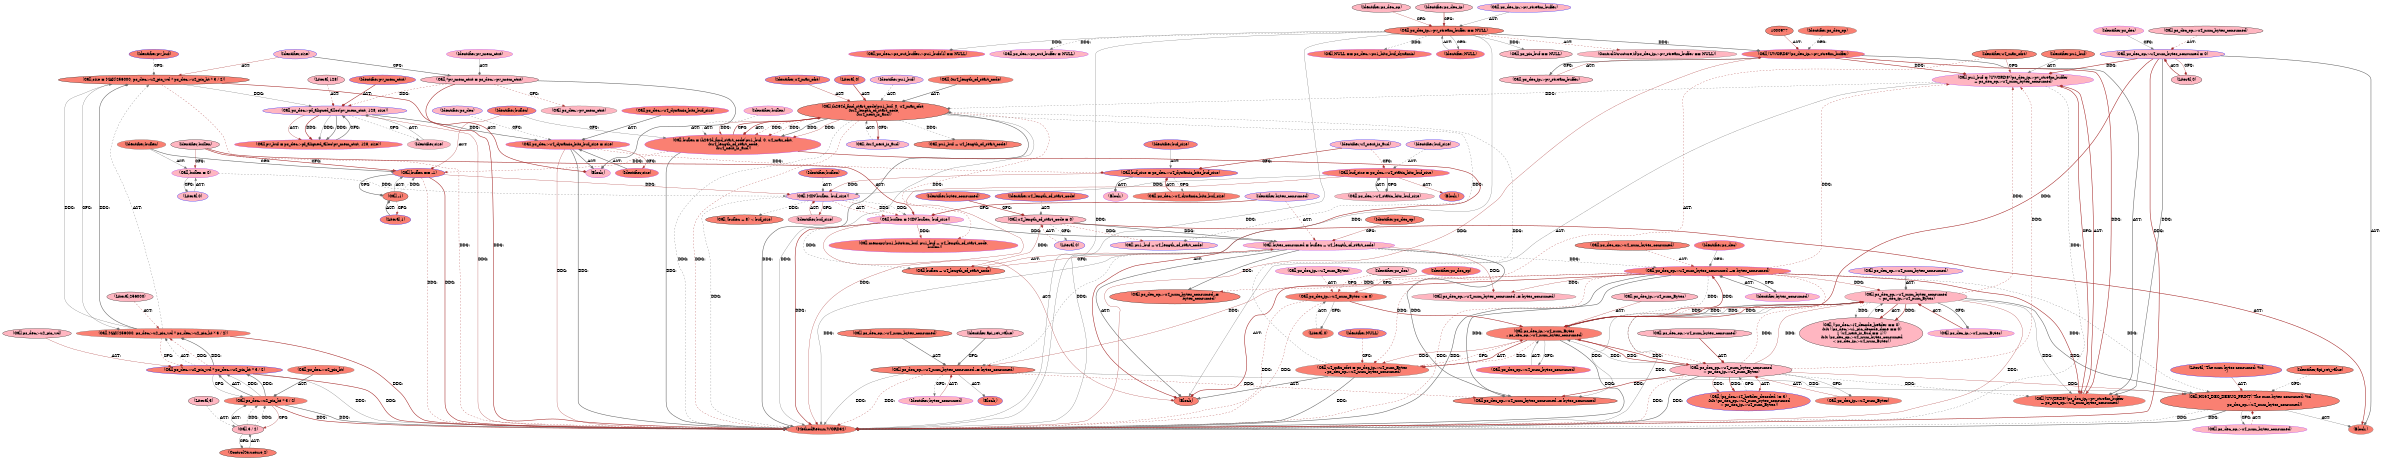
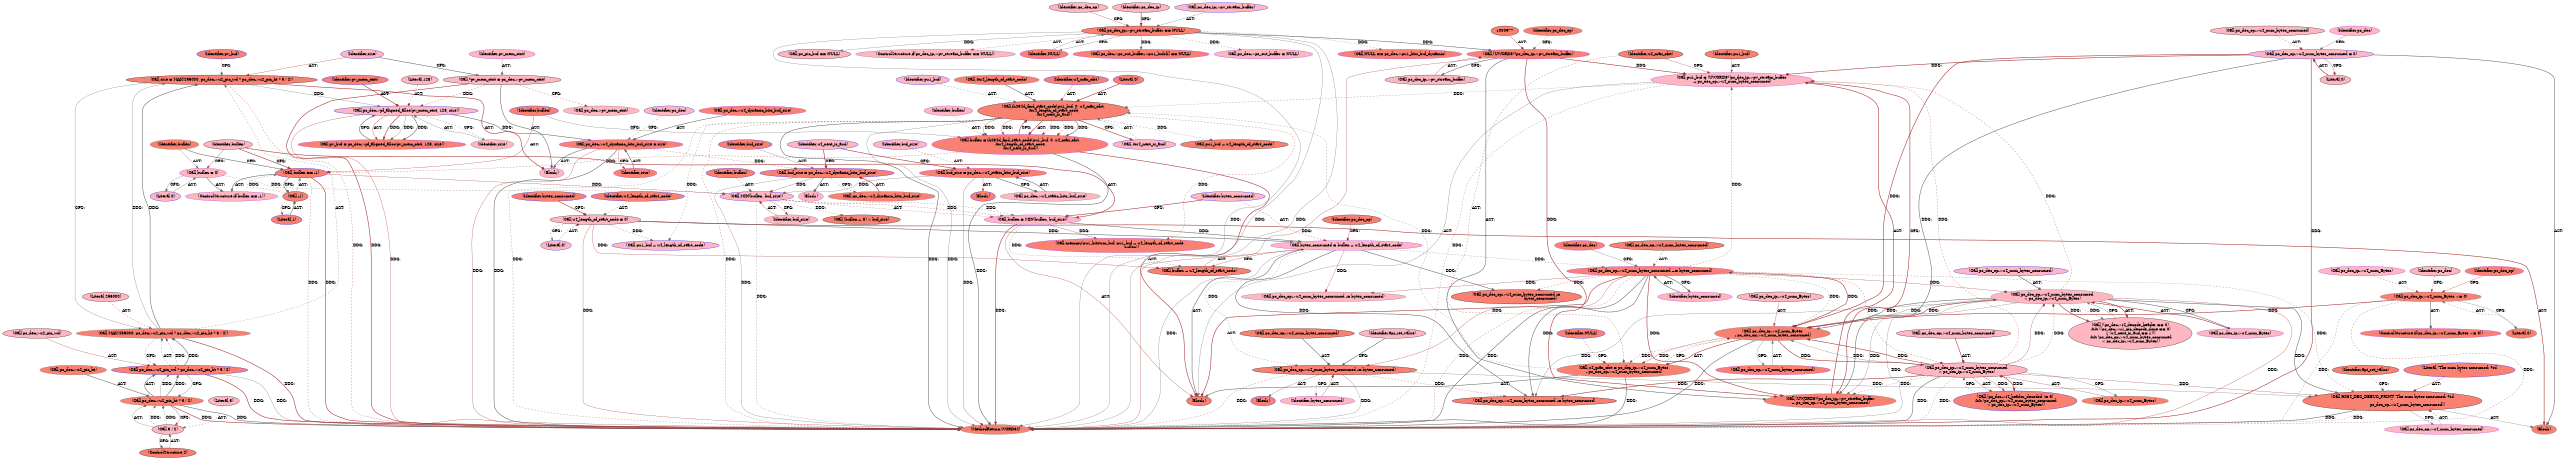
(1378, 157) -> (897, 159)
none -> (232, 196)
none -> (2431, 333)
none -> (741, 366)
none -> (680, 418)
